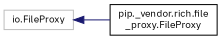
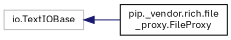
(39, 20) -> (44, 20)
